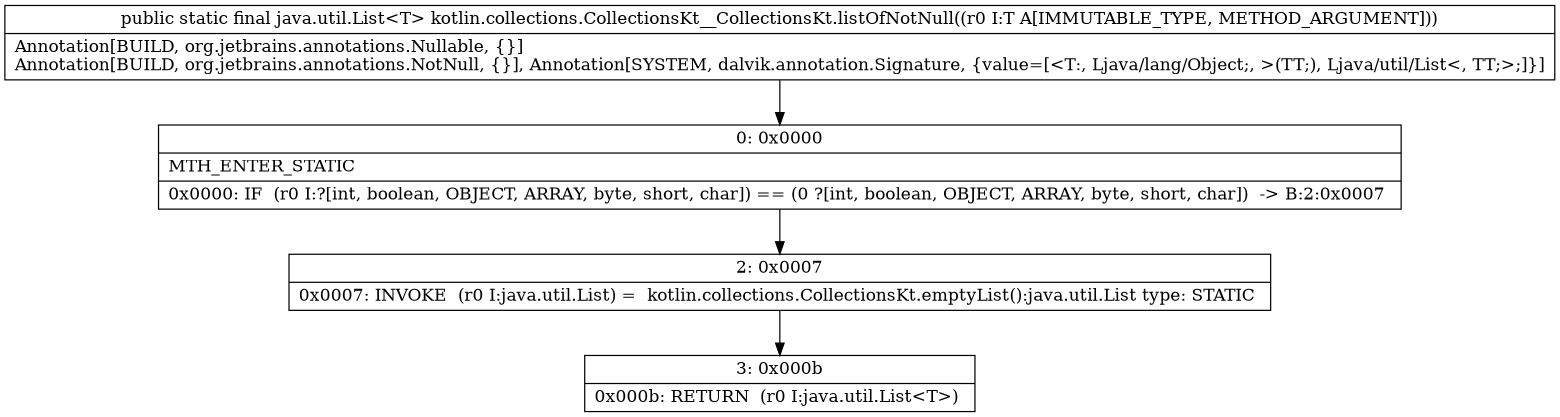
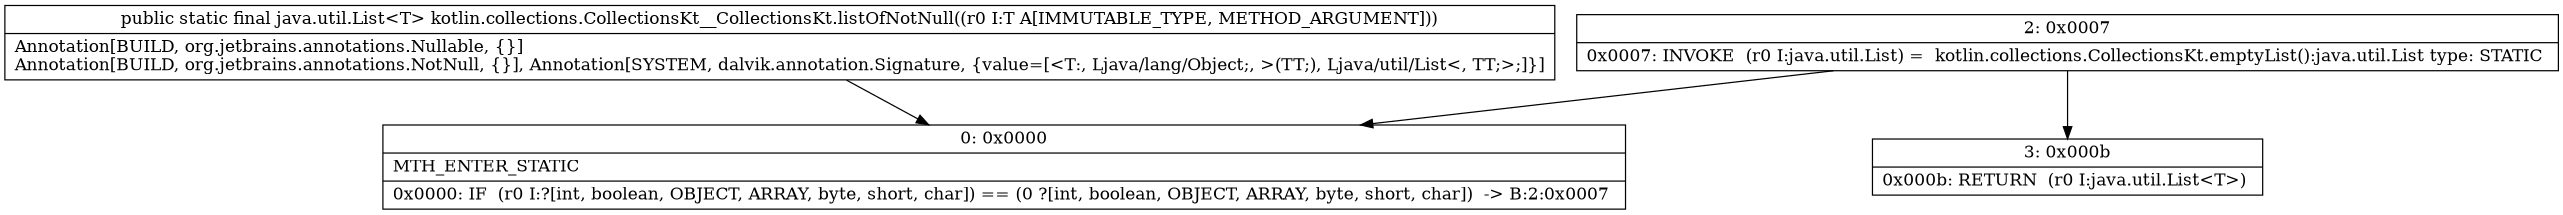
(780, 226) -> (1603, 97)
